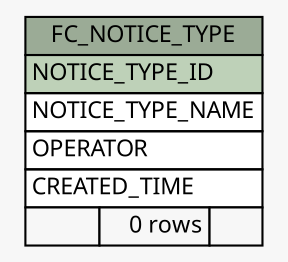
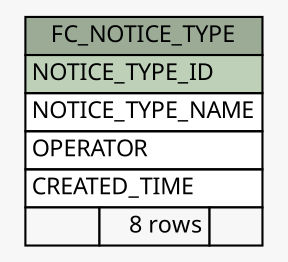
(166, 225) -> (166, 225)
